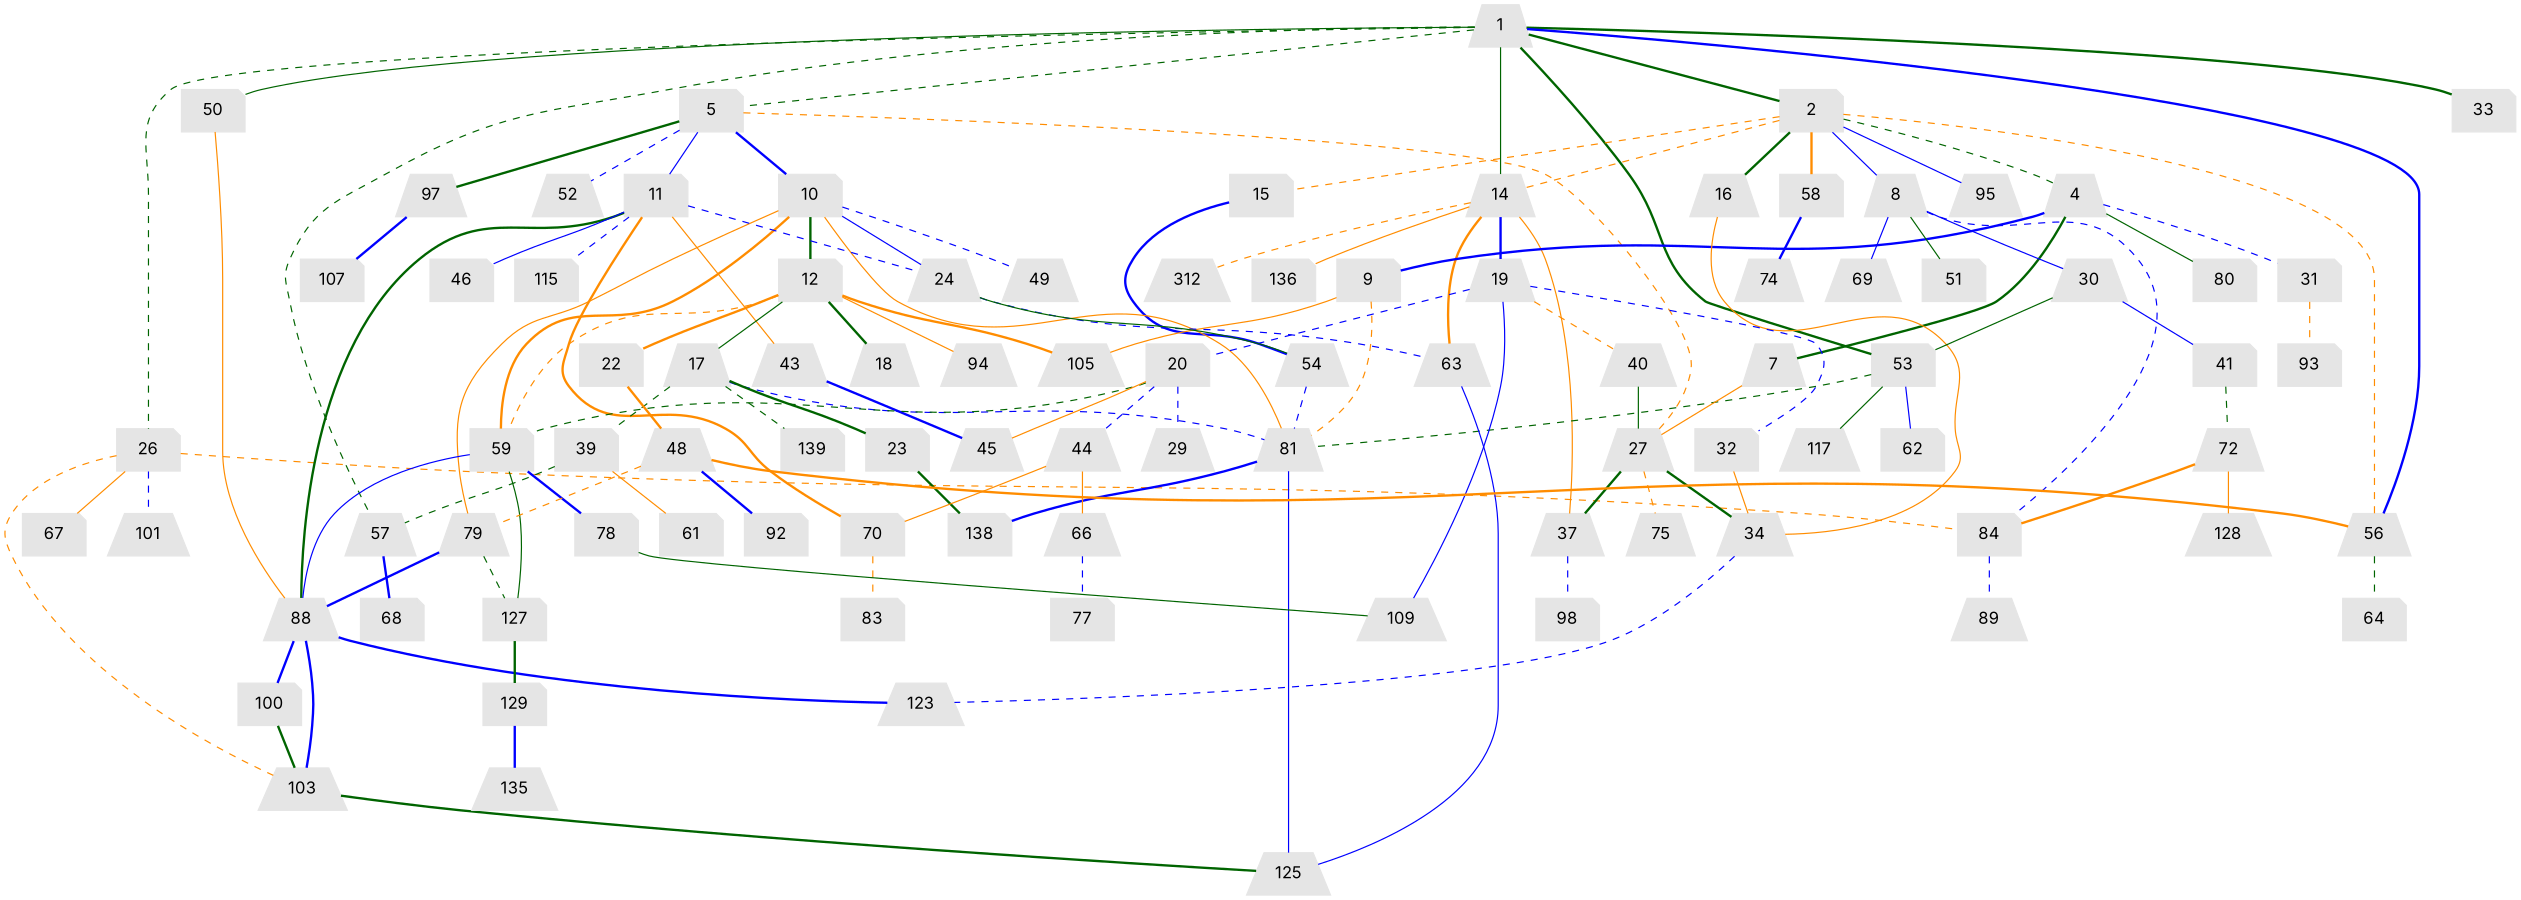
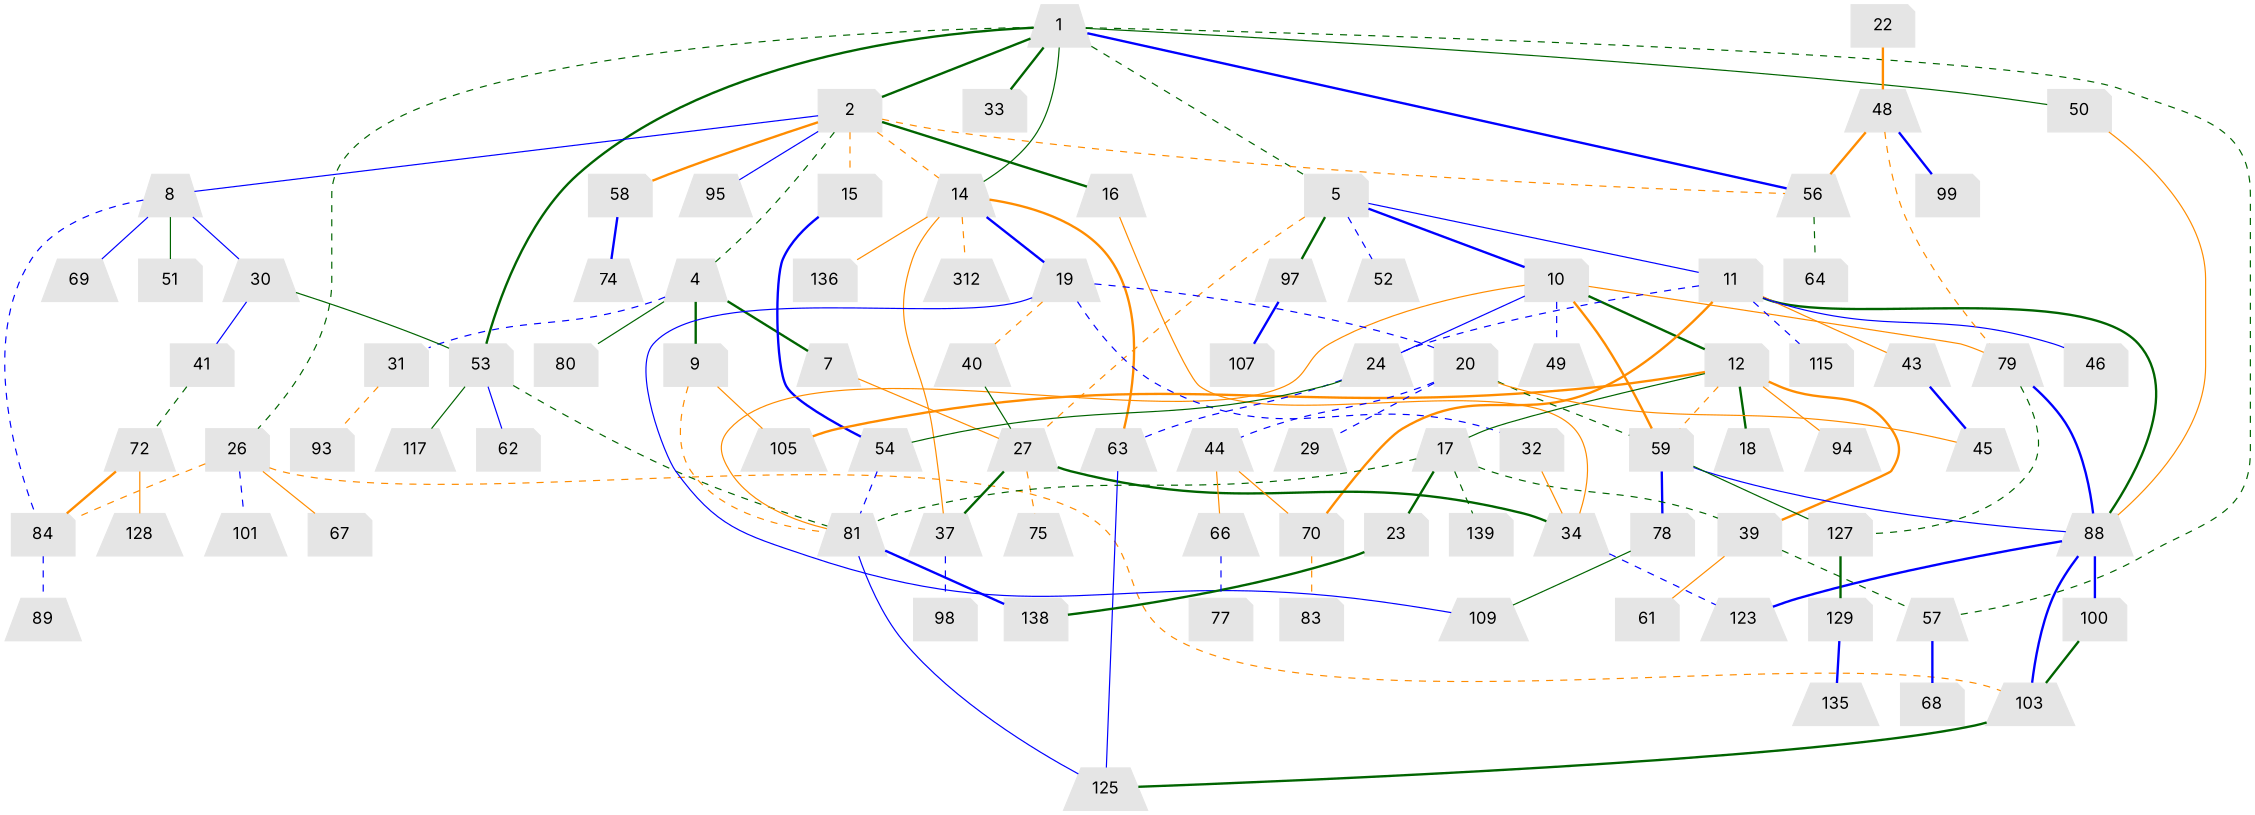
(1723, 247) -> (696, 329)
(710, 321) -> (1898, 442)
(1051, 411) -> (1104, 486)
(776, 535) -> (1948, 196)
